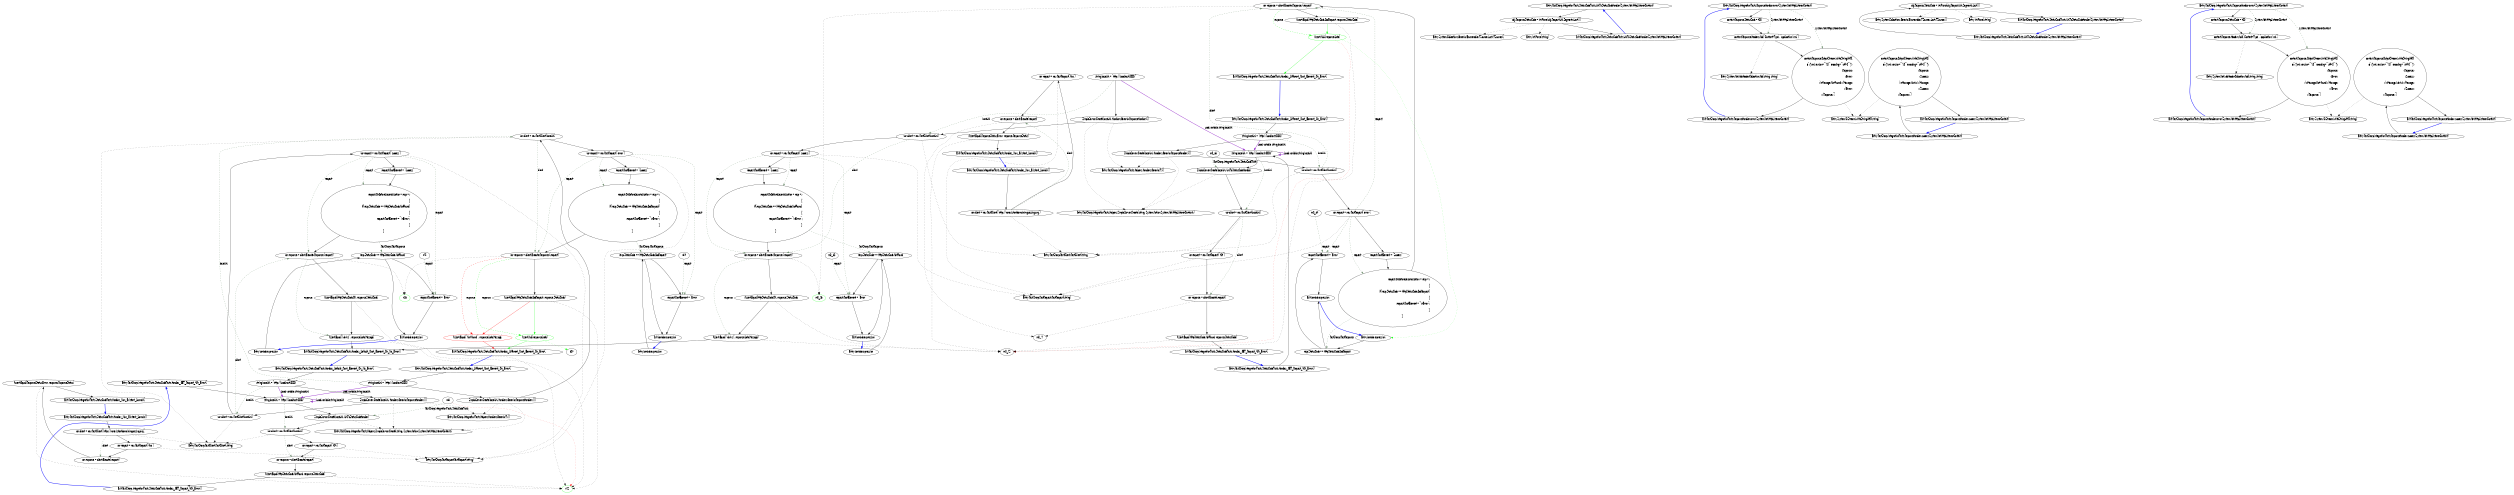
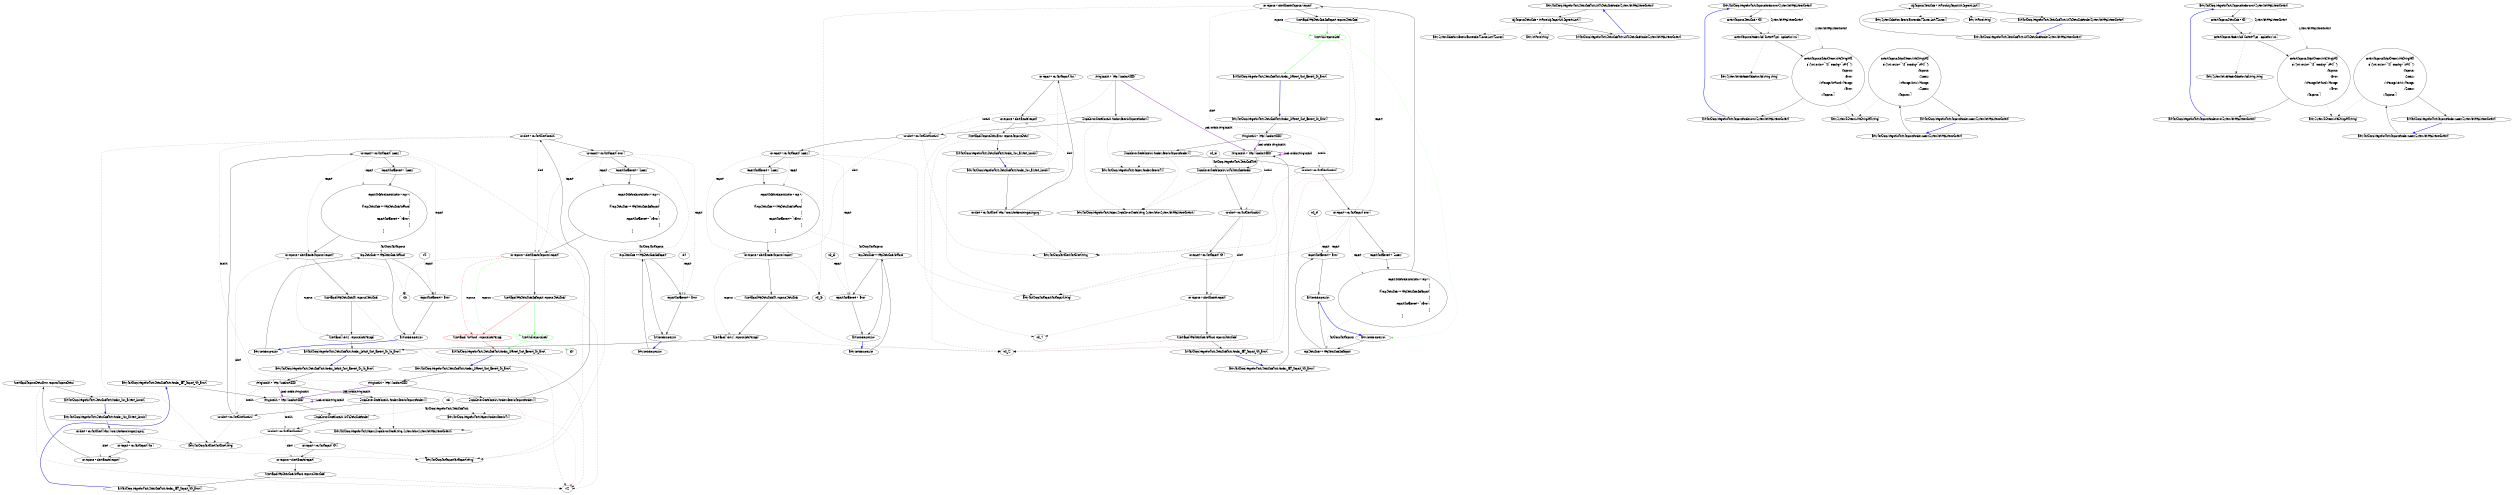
(405, 298) -> (405, 298)
(819, 298) -> (819, 298)
(567, 489) -> (567, 489)
